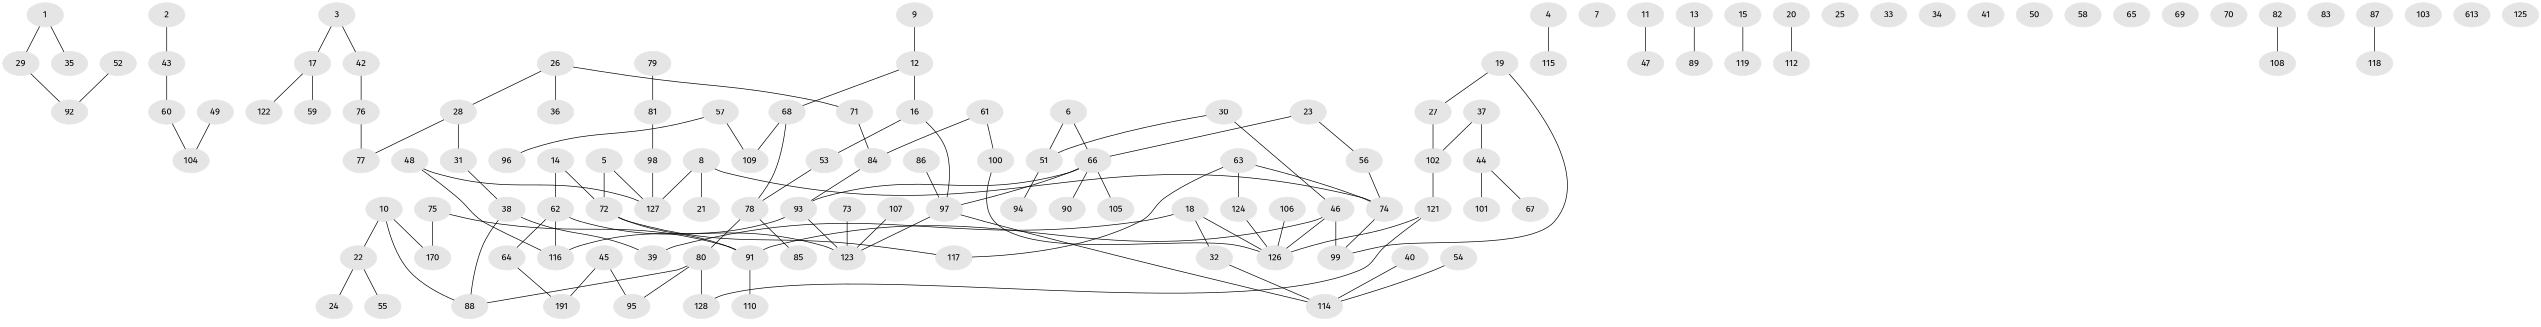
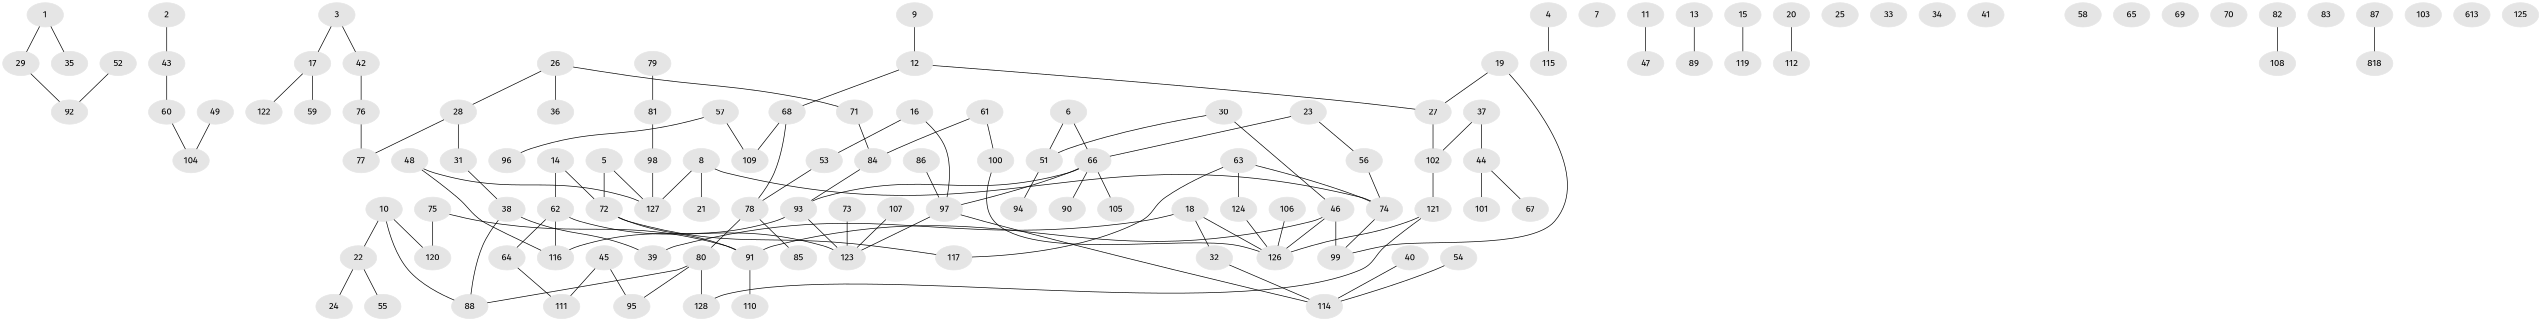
(2034, 15) -> none
(2375, 63) -> (2375, 63)
(915, 88) -> (1174, 85)
(433, 258) -> (433, 258)
(562, 306) -> (562, 306)
